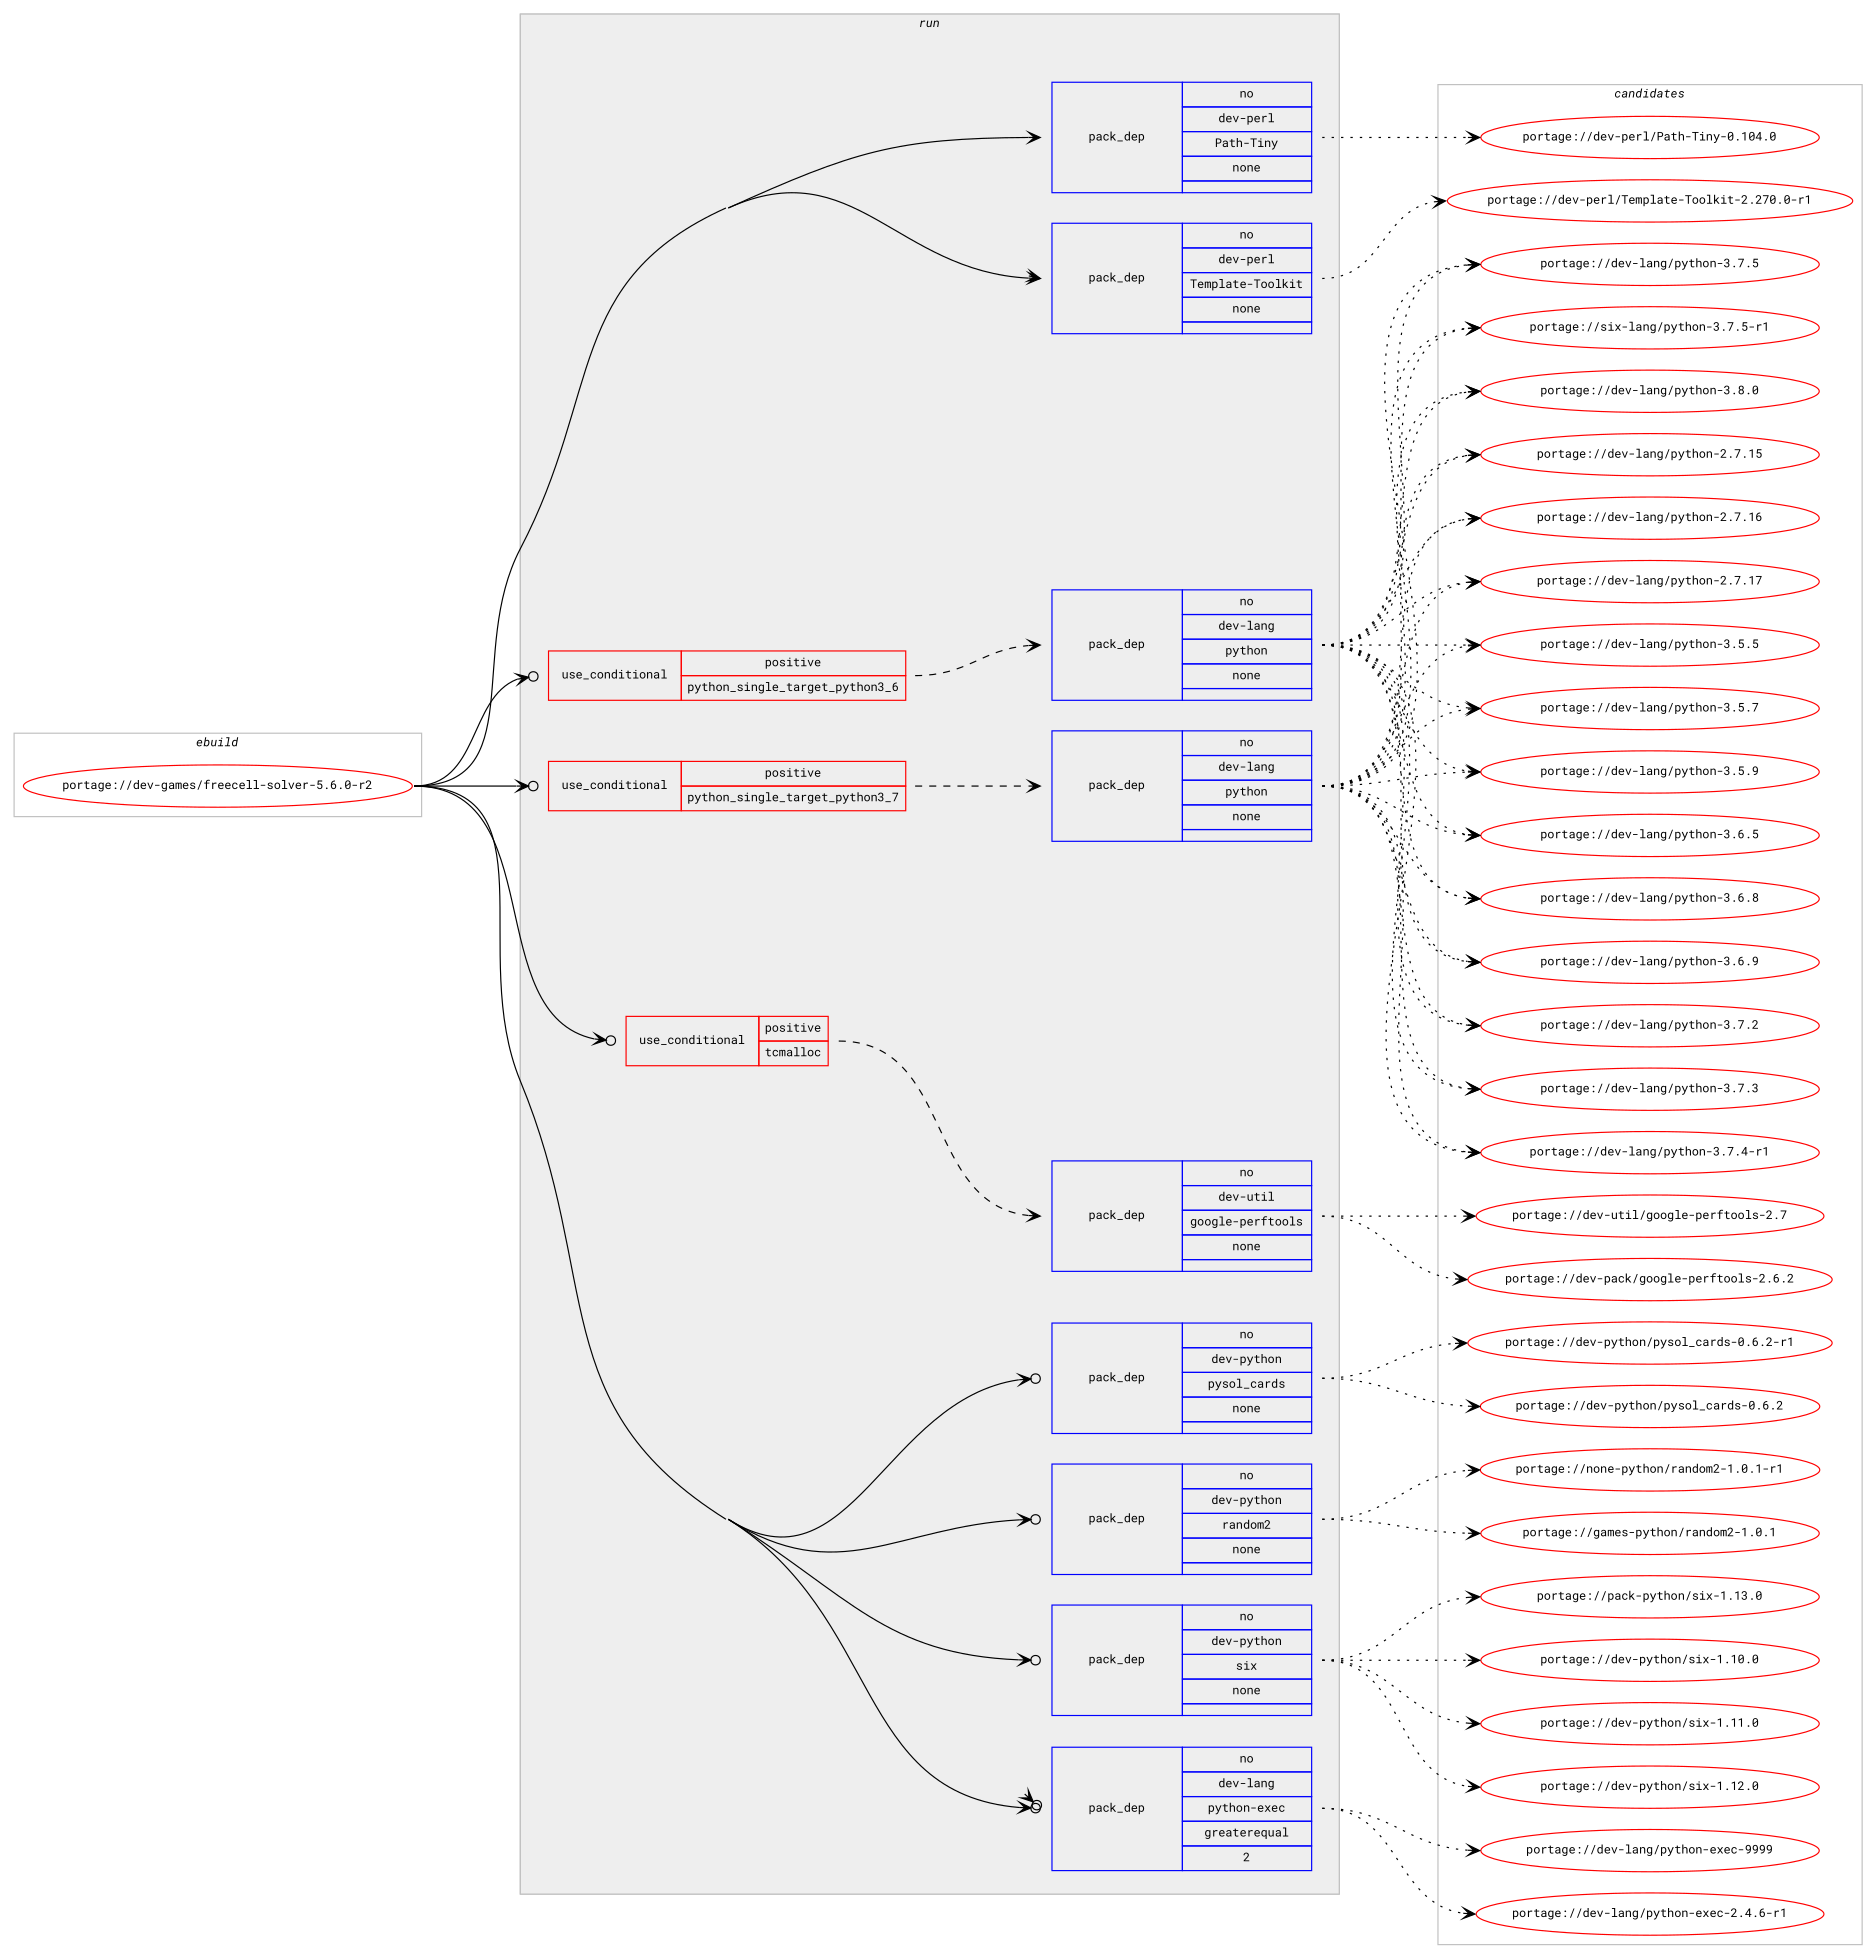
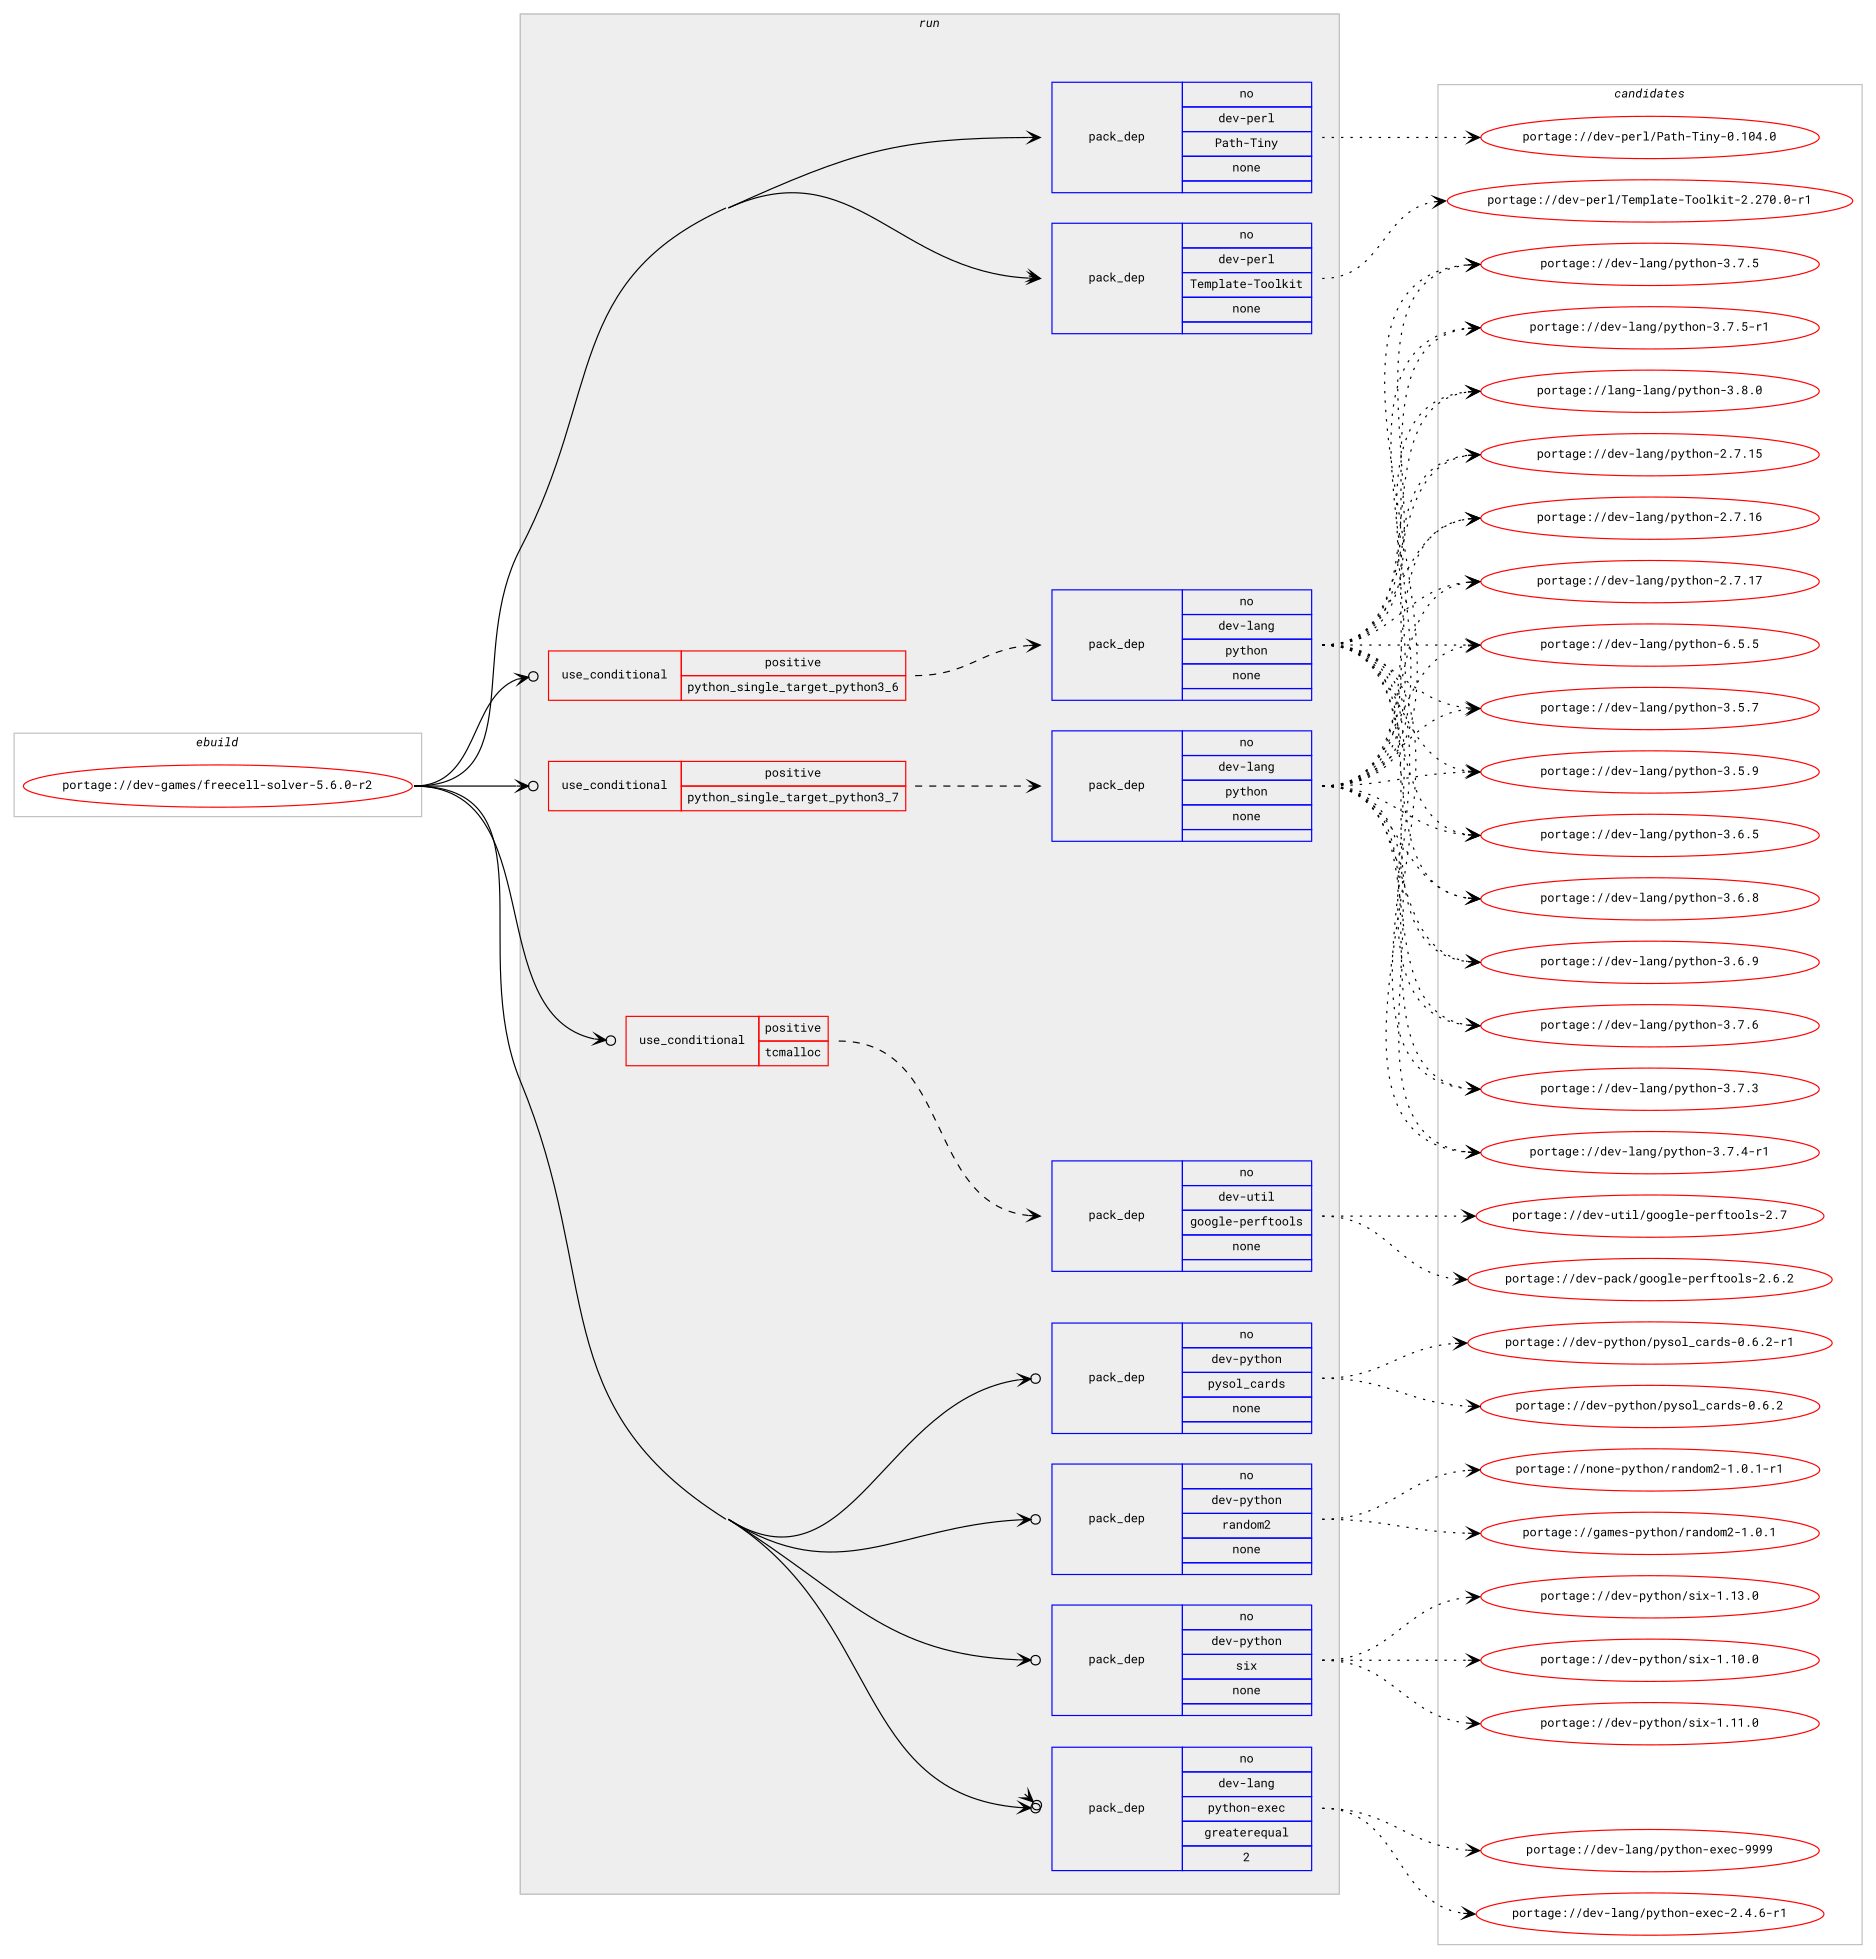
(1650, 328) -> (1650, 328)
(1650, 391) -> (1650, 391)
(1650, 645) -> (1650, 645)
(1650, 1026) -> (1650, 1026)
(1650, 1597) -> (1650, 1597)
(1650, 1787) -> none
